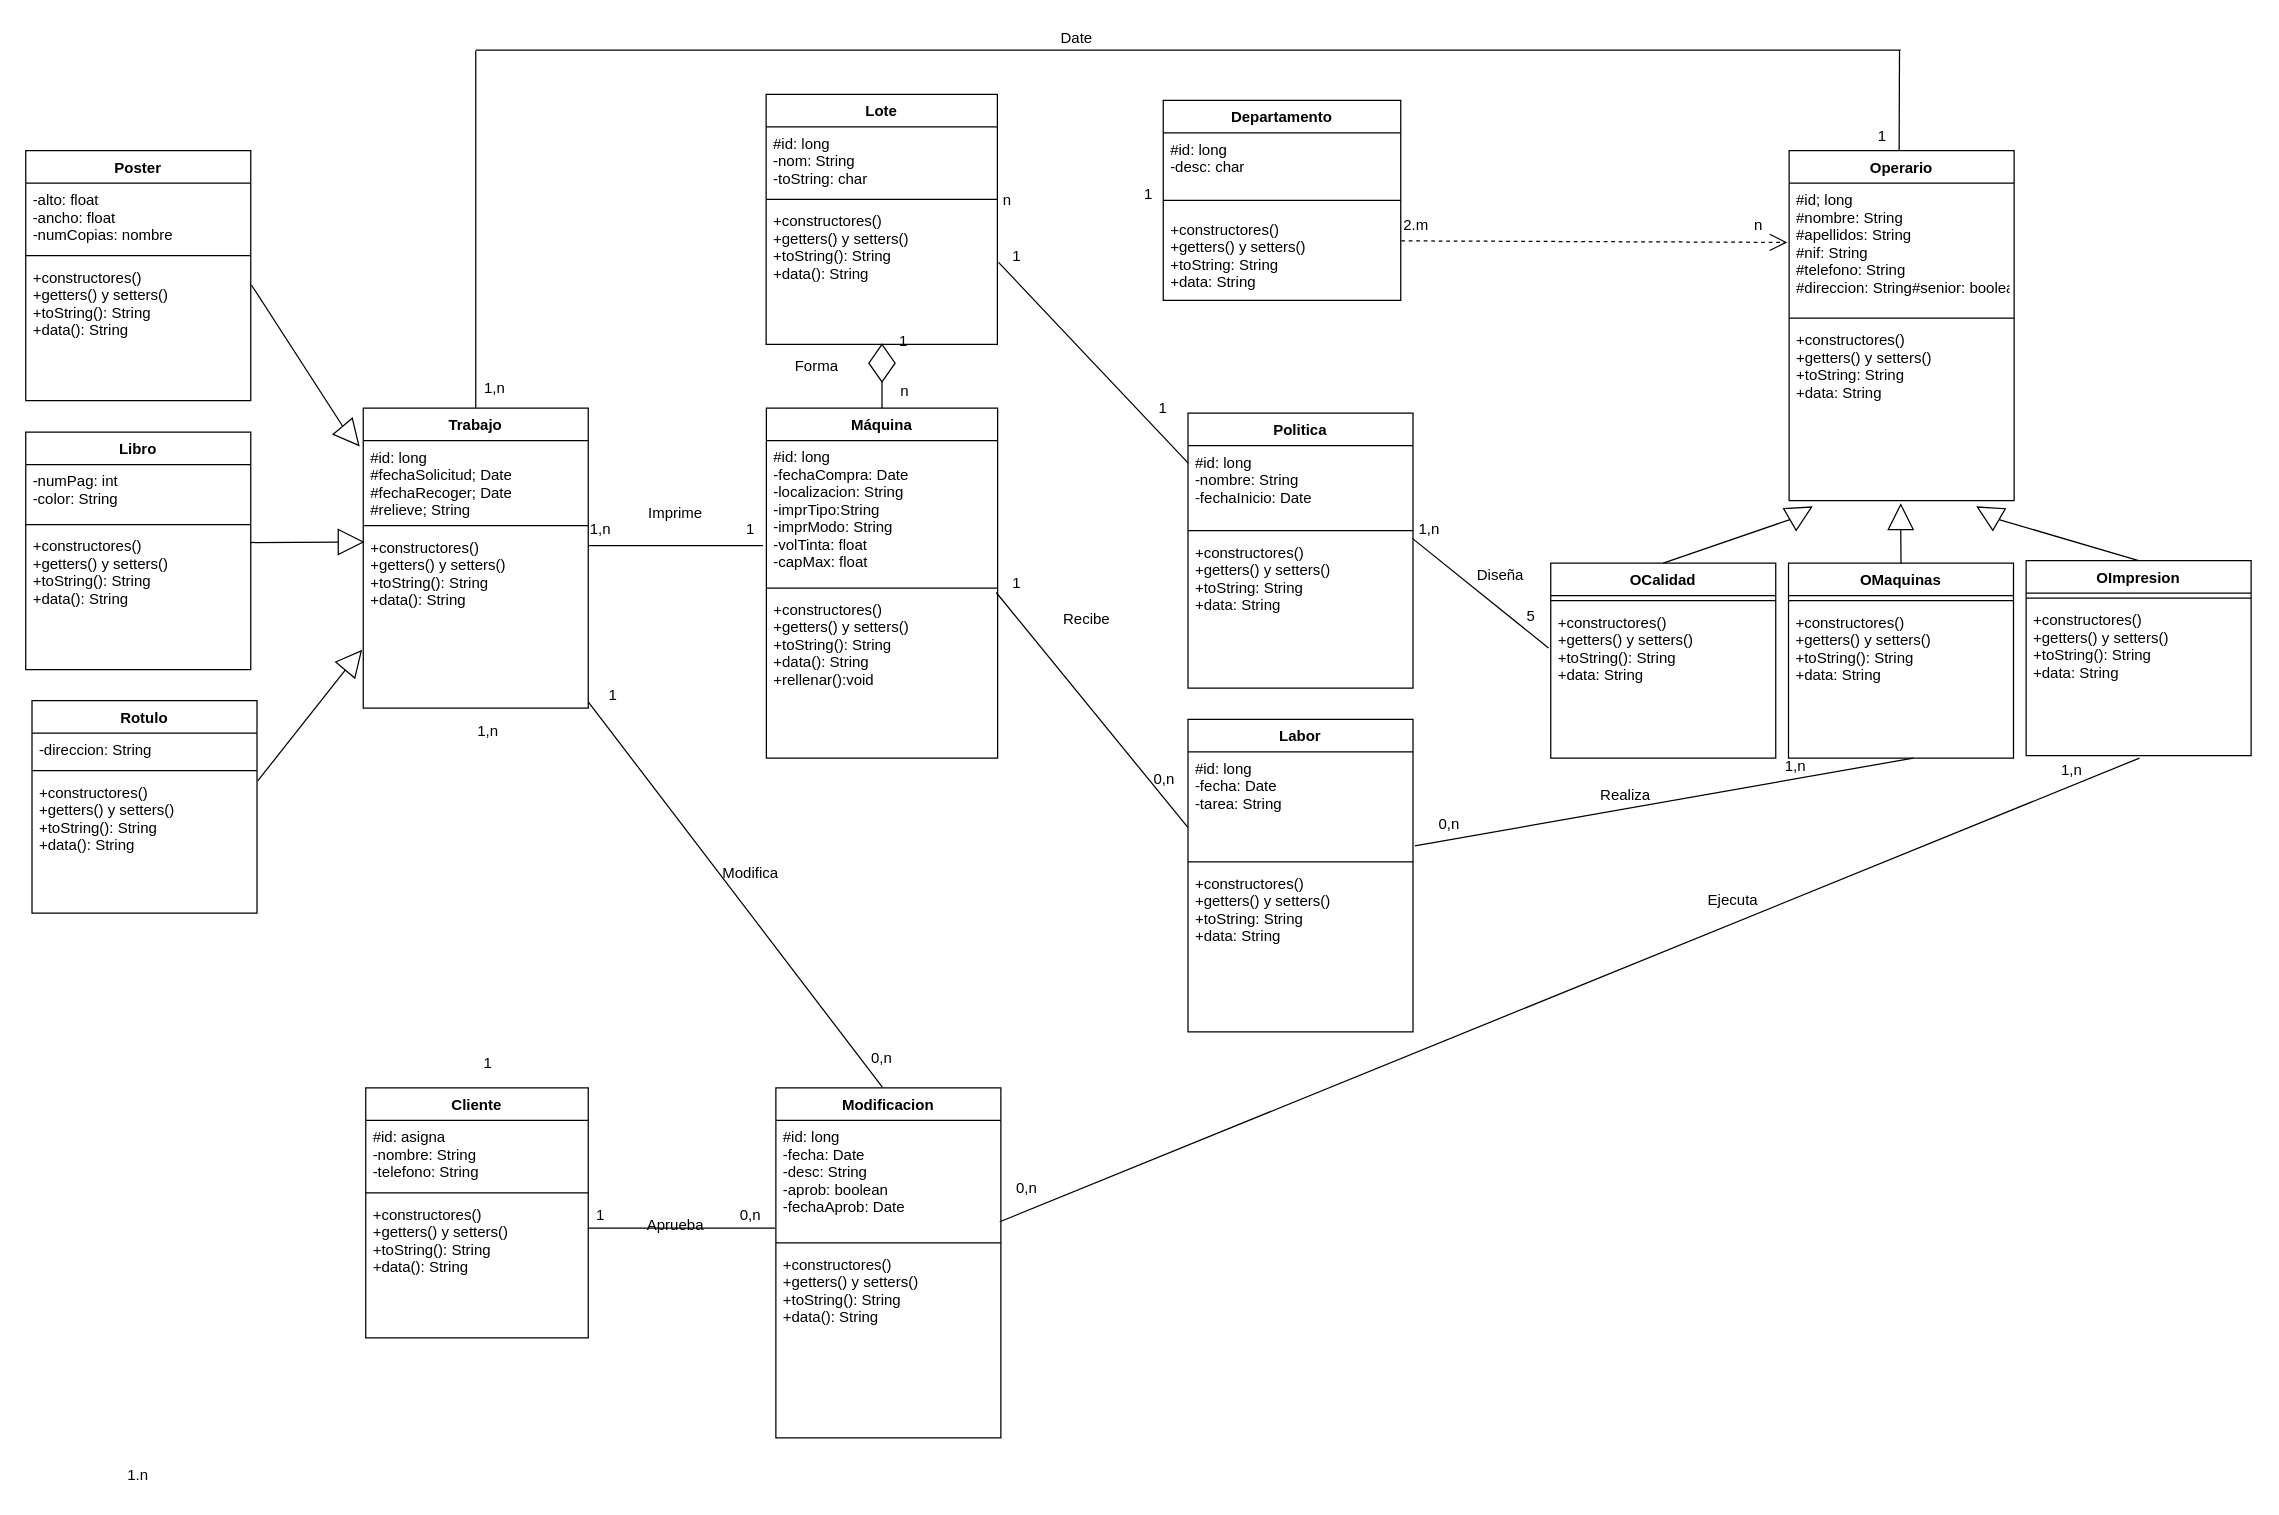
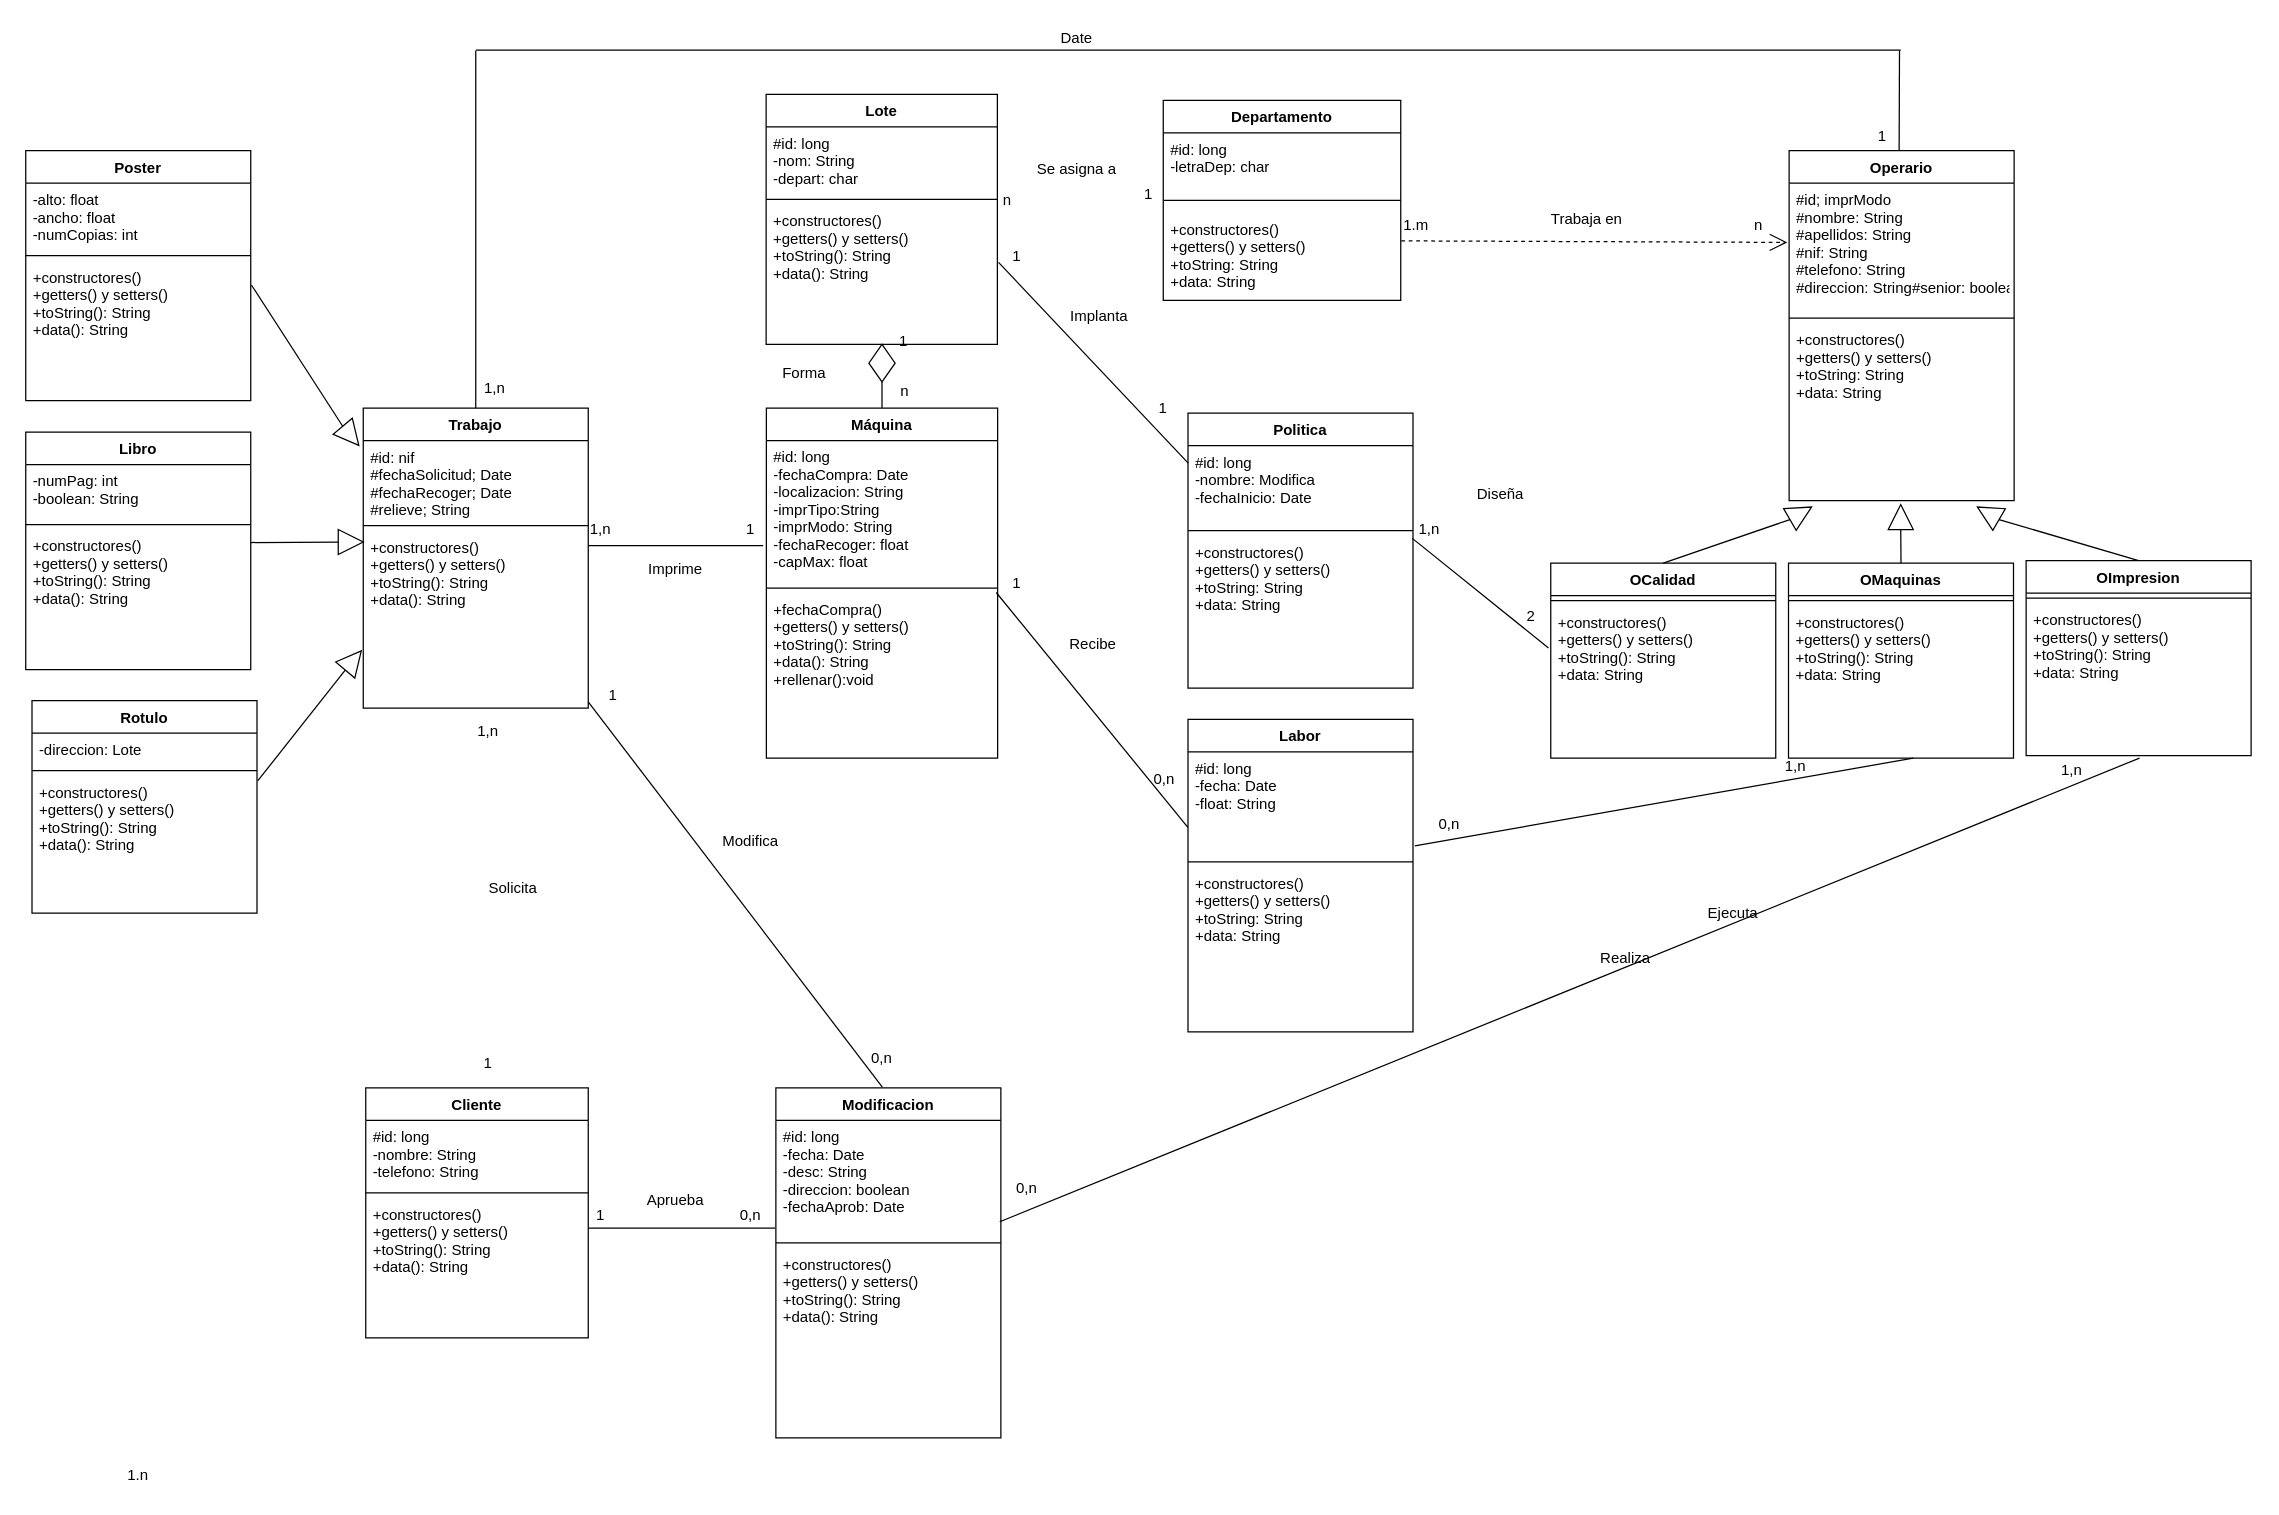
(803, 144) -> (803, 144)
(1200, 150) -> (1200, 150)
none -> (1076, 169)
(75, 200) -> (75, 200)
(1826, 200) -> (1843, 200)
none -> (1587, 219)
(1416, 226) -> (1416, 226)
none -> (1099, 317)
(816, 367) -> (804, 373)
(803, 457) -> (803, 457)
(400, 458) -> (396, 458)
(1225, 463) -> (1225, 463)
(77, 481) -> (77, 481)
(676, 513) -> (676, 569)
(1501, 576) -> (1501, 494)
(840, 610) -> (832, 610)
(1086, 619) -> (1093, 644)
(1531, 626) -> (1531, 626)
(105, 750) -> (98, 750)
(1225, 769) -> (1225, 769)
(1626, 804) -> (1626, 967)
(751, 873) -> (751, 842)
none -> (513, 888)
(1733, 901) -> (1733, 913)
(411, 1137) -> (403, 1137)
(813, 1137) -> (813, 1137)
(676, 1226) -> (676, 1201)
